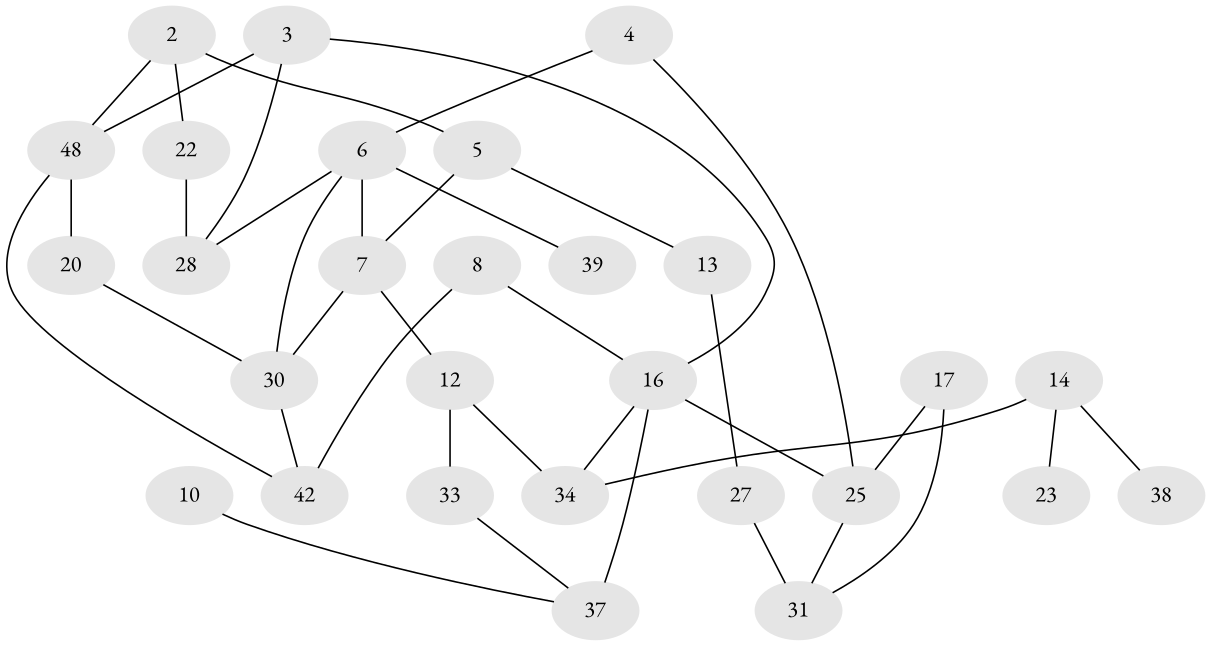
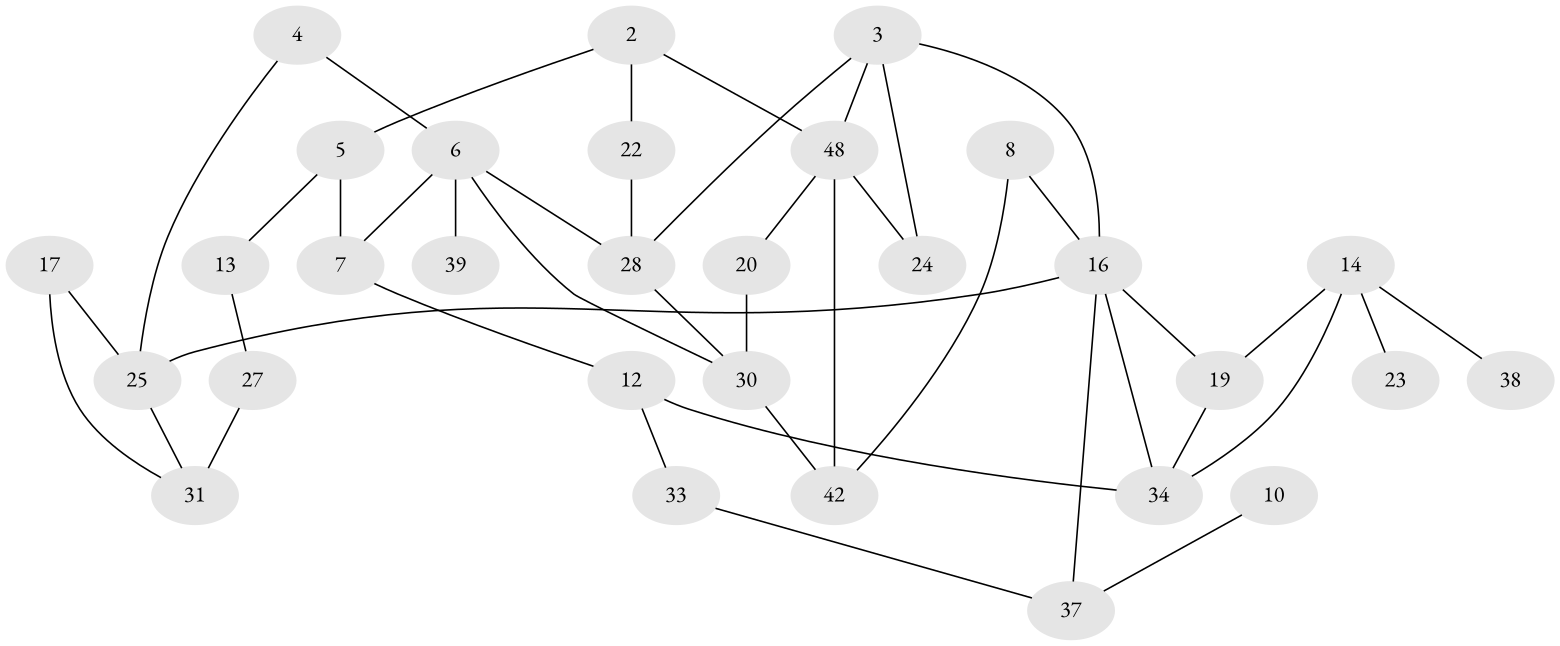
none -> (922, 265)
(318, 323) -> (689, 323)
none -> (1220, 380)
